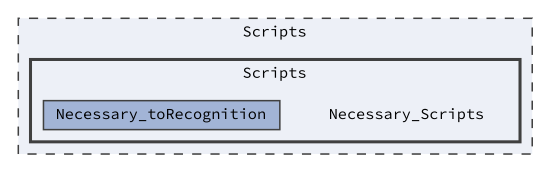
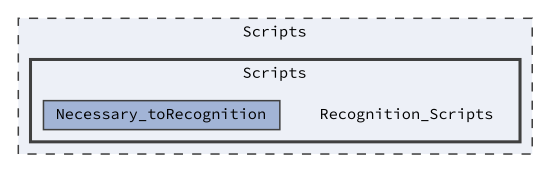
(407, 115) -> (407, 115)
